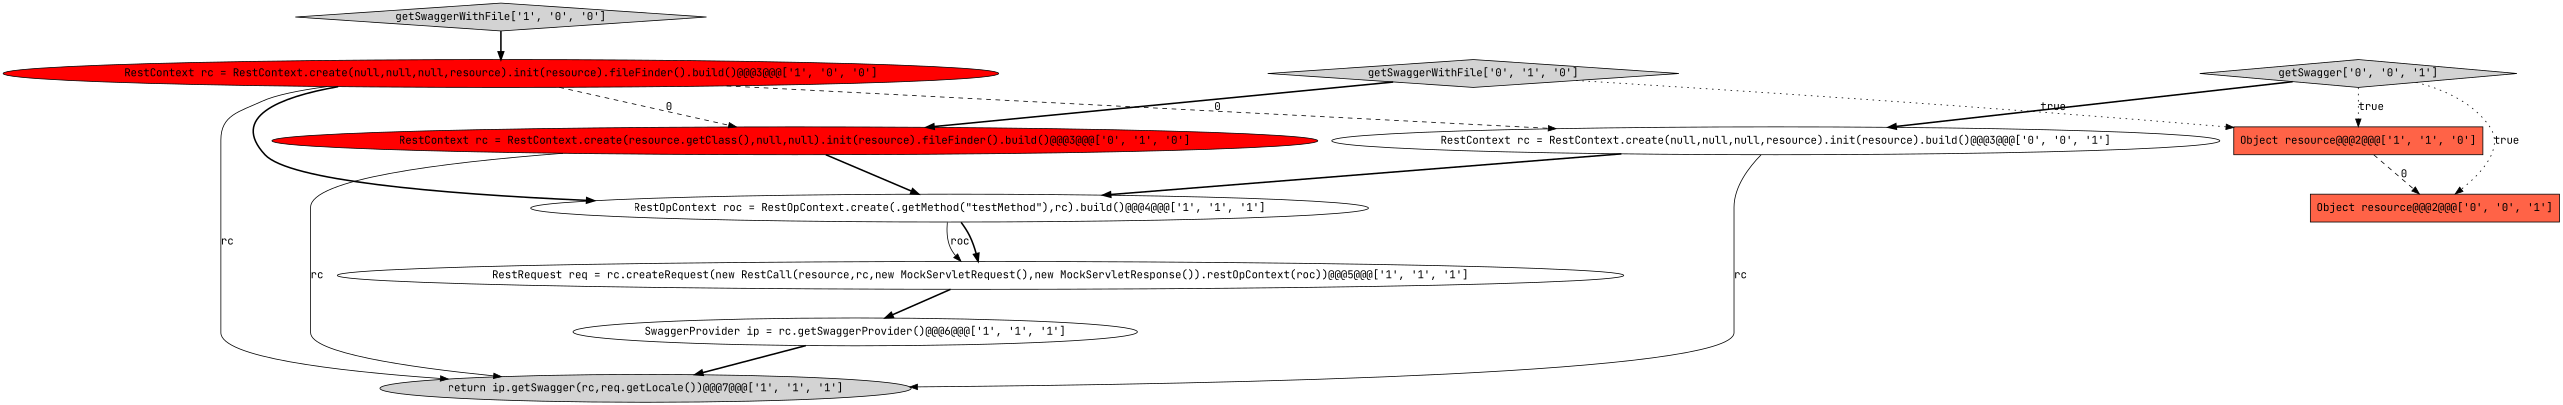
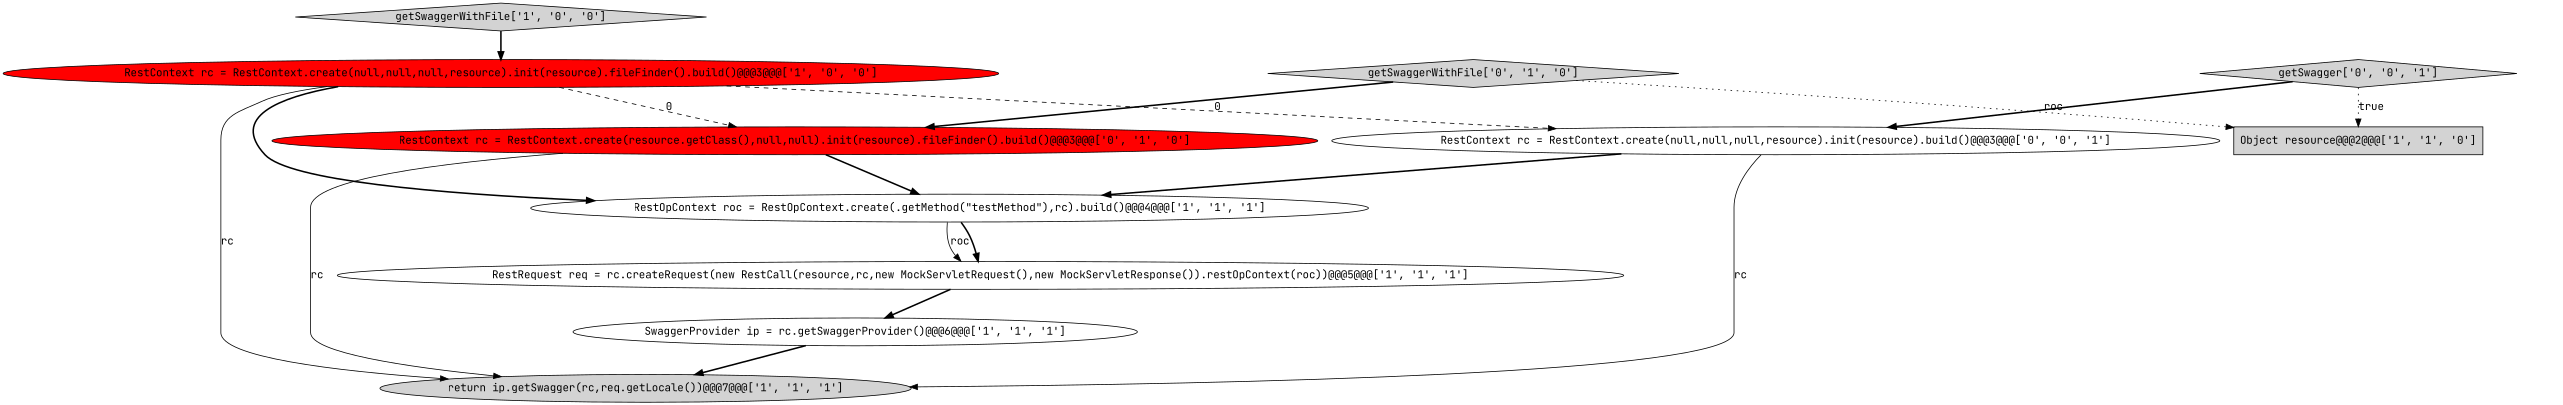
(2054, 107) -> (2054, 107)
(2358, 141) -> (2358, 141)
(2435, 208) -> none
